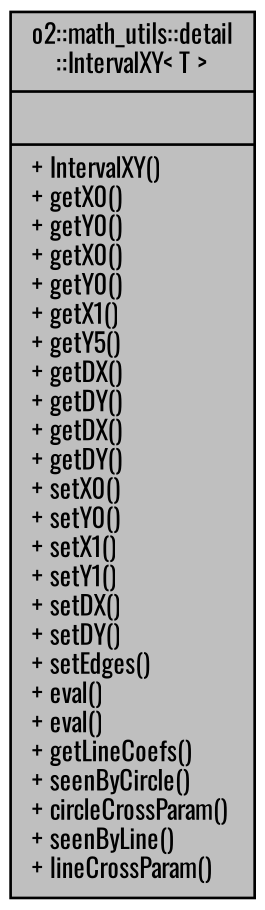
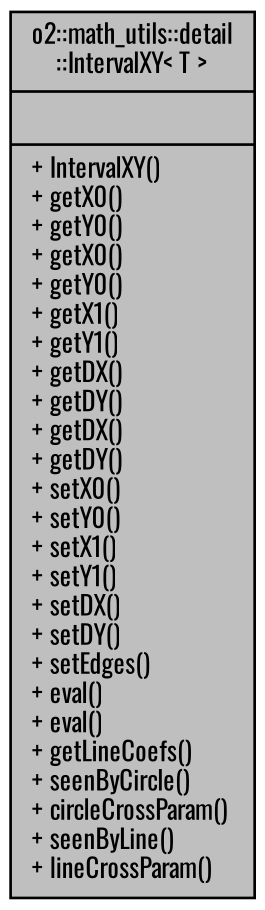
(77, 345) -> (76, 345)
